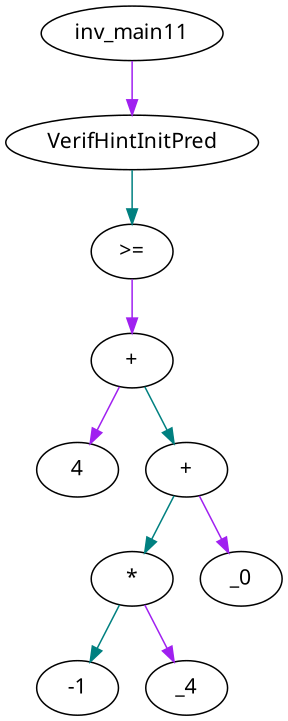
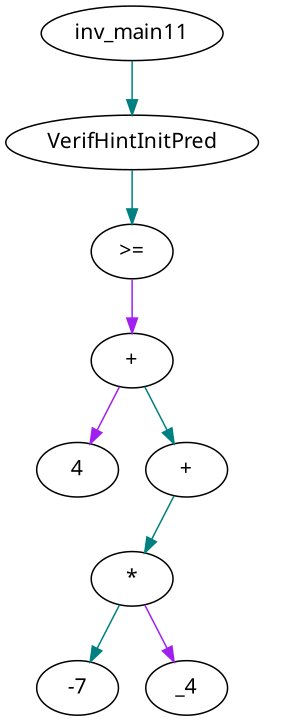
(132, 80) -> (132, 80)
(241, 579) -> none
(78, 688) -> (78, 688)
